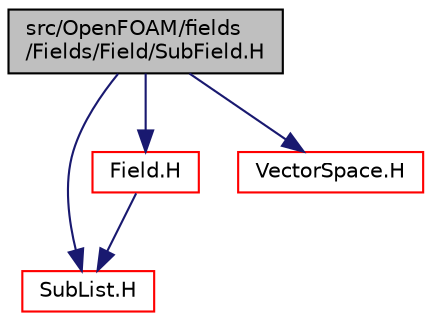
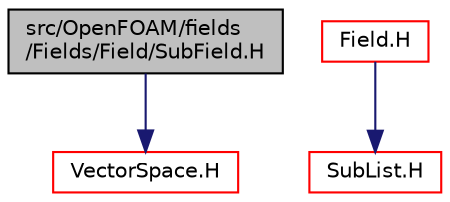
(146, 102) -> none
(72, 156) -> none
